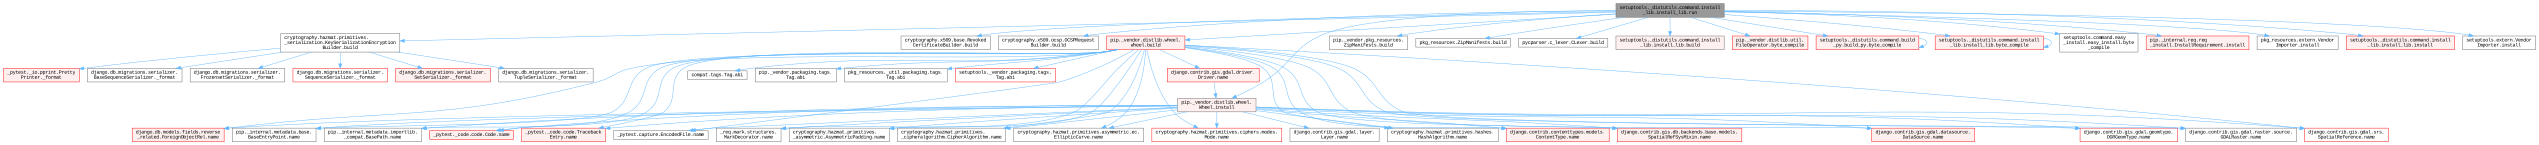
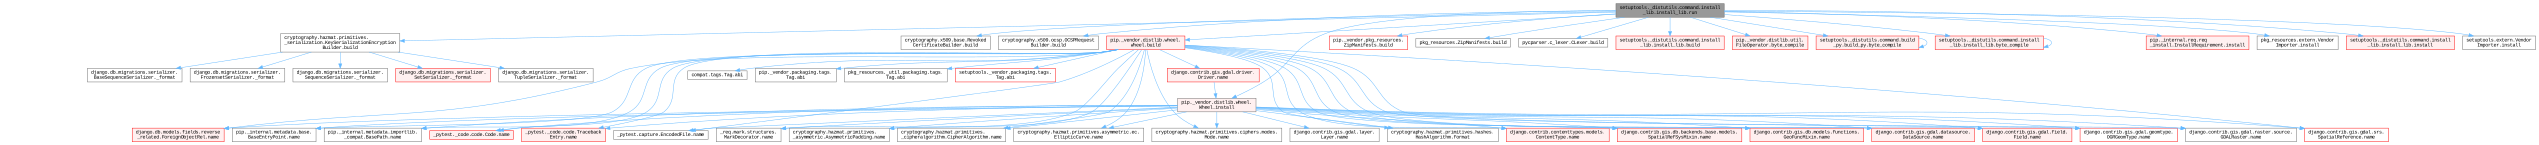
(1369, 43) -> (1369, 43)
(1670, 43) -> (1670, 43)
(2099, 43) -> none
(41, 75) -> none
(340, 75) -> (340, 75)
(1217, 135) -> (1217, 135)
(1443, 135) -> (1443, 135)
none -> (1807, 135)
none -> (2027, 135)
